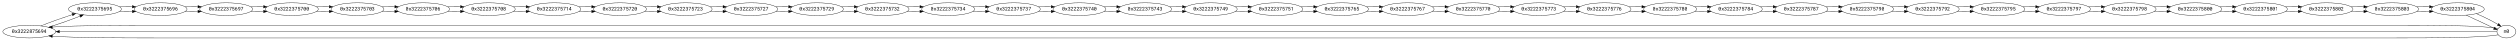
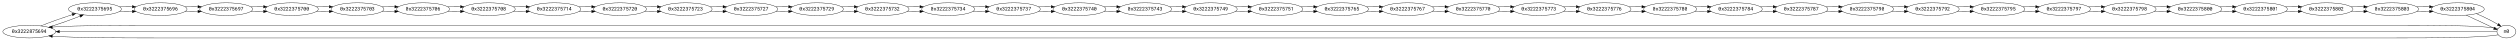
(1867, 9) -> (1867, 9)
